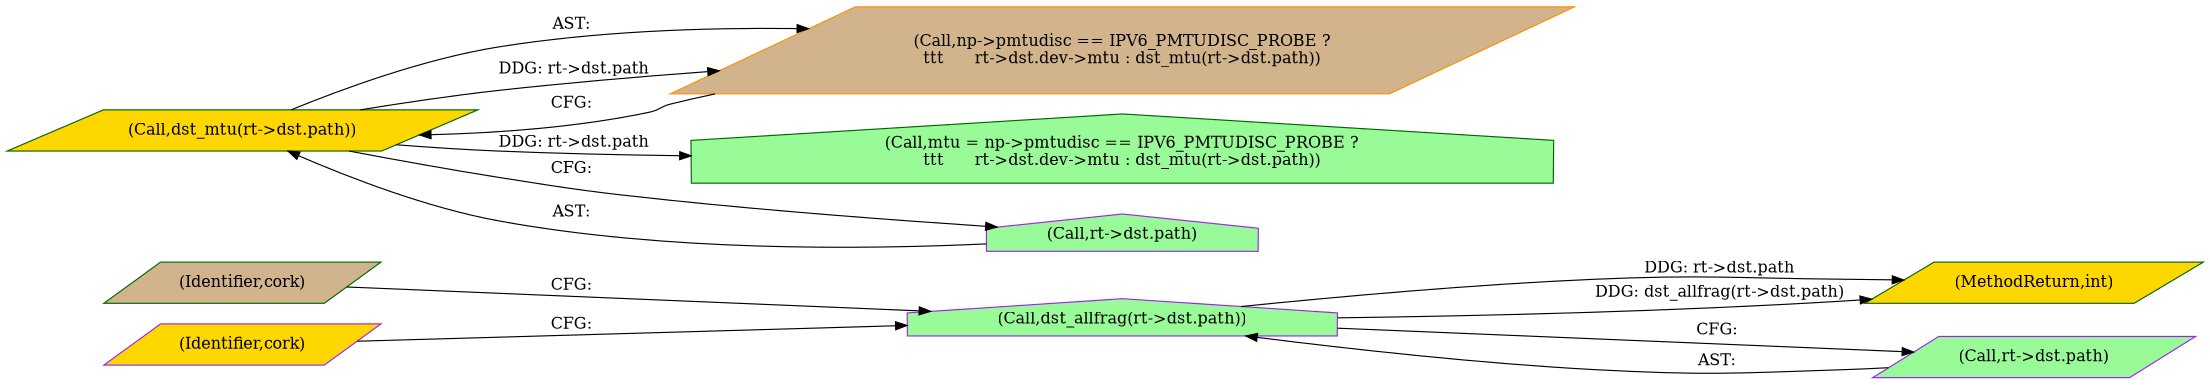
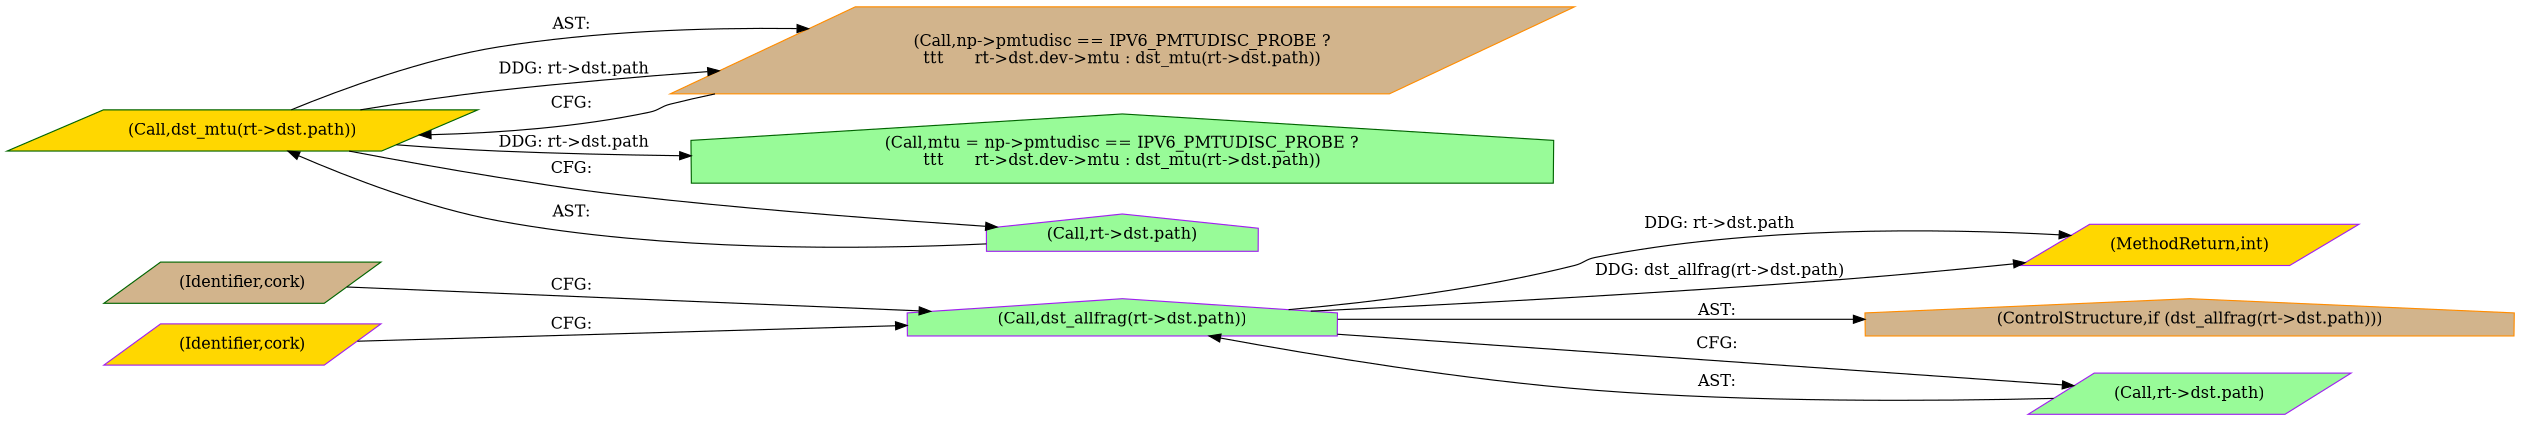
(2034, 283) -> (2190, 245)
none -> (2190, 319)
